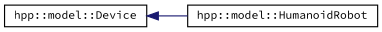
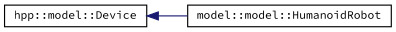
(283, 16) -> (289, 16)
